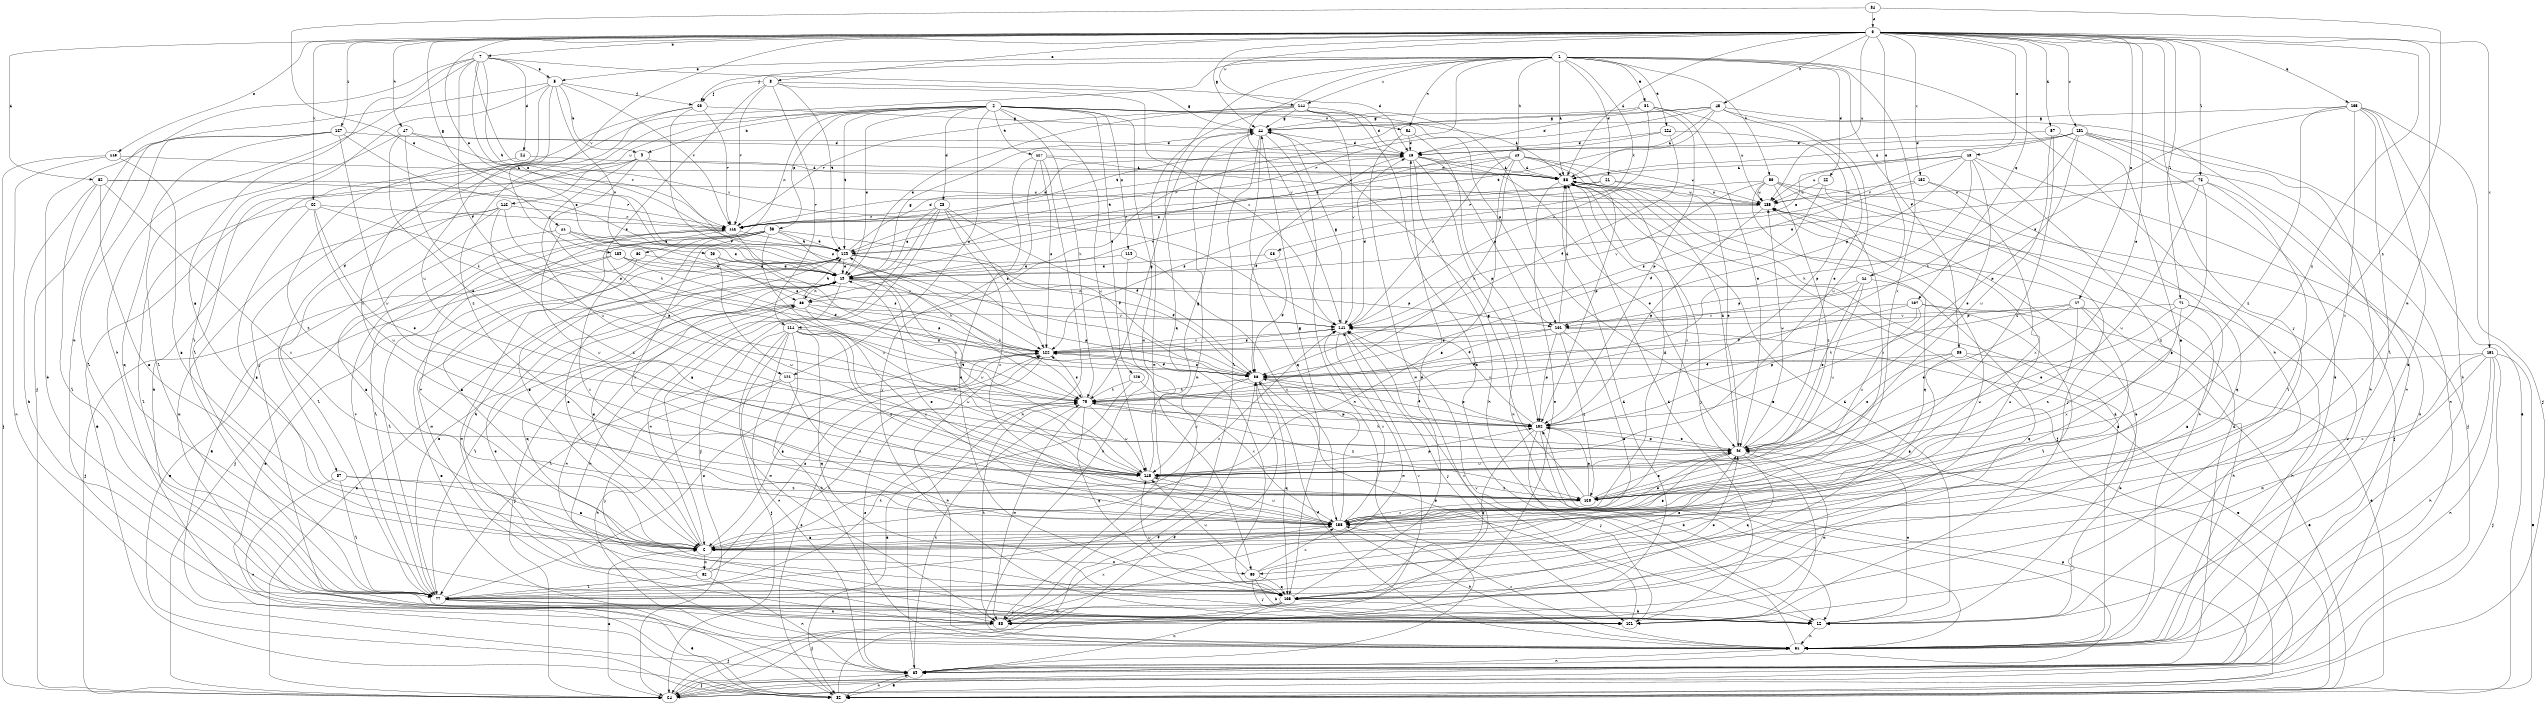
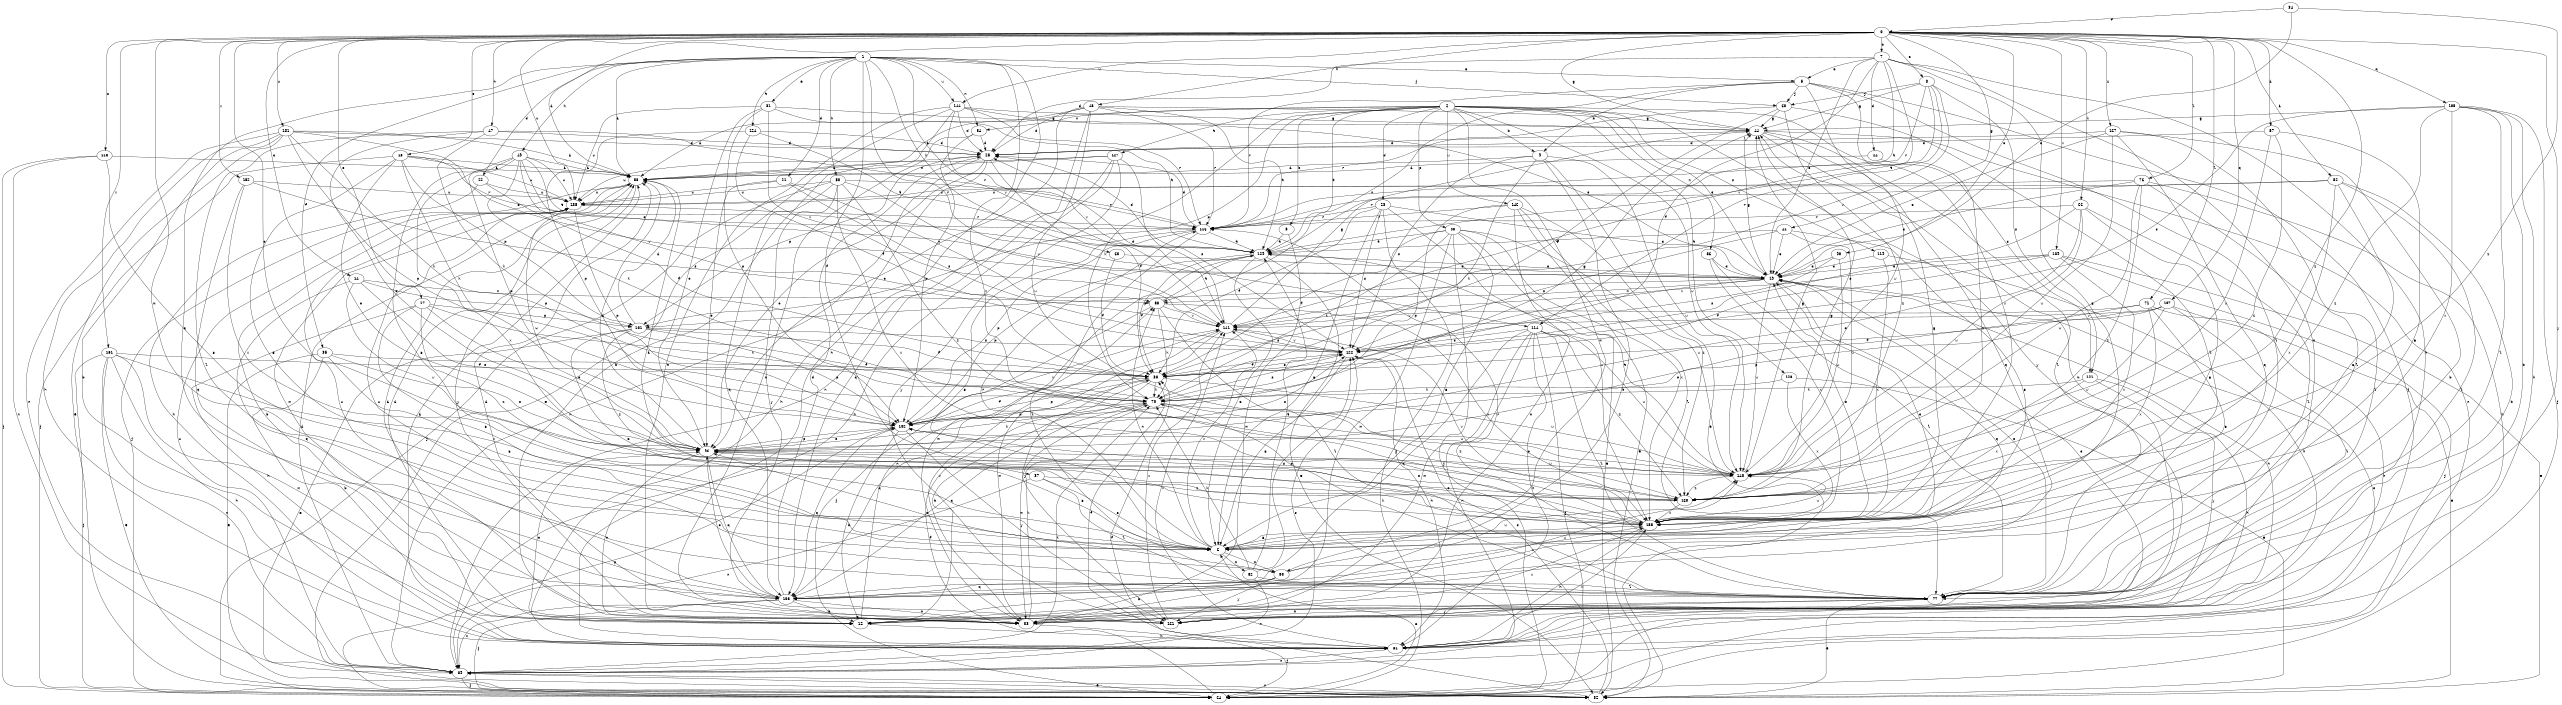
none -> (1287, 230)
(727, 447) -> (1020, 434)
none -> (1969, 486)
